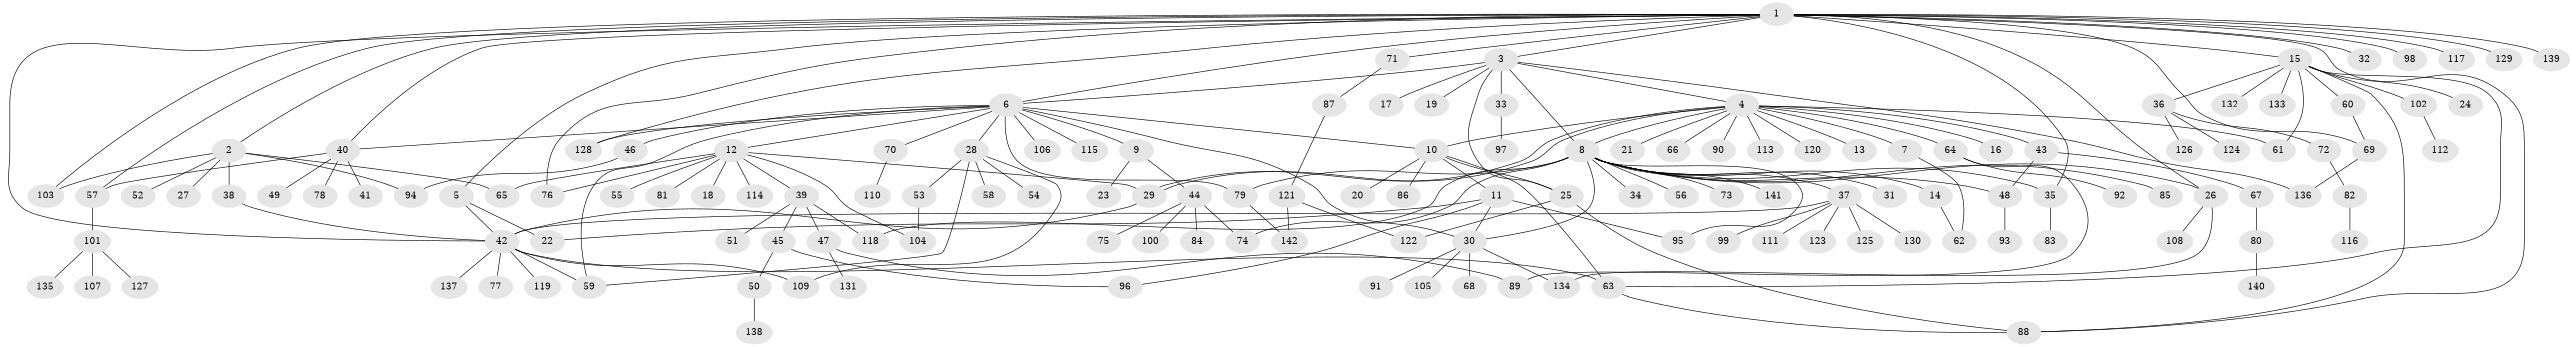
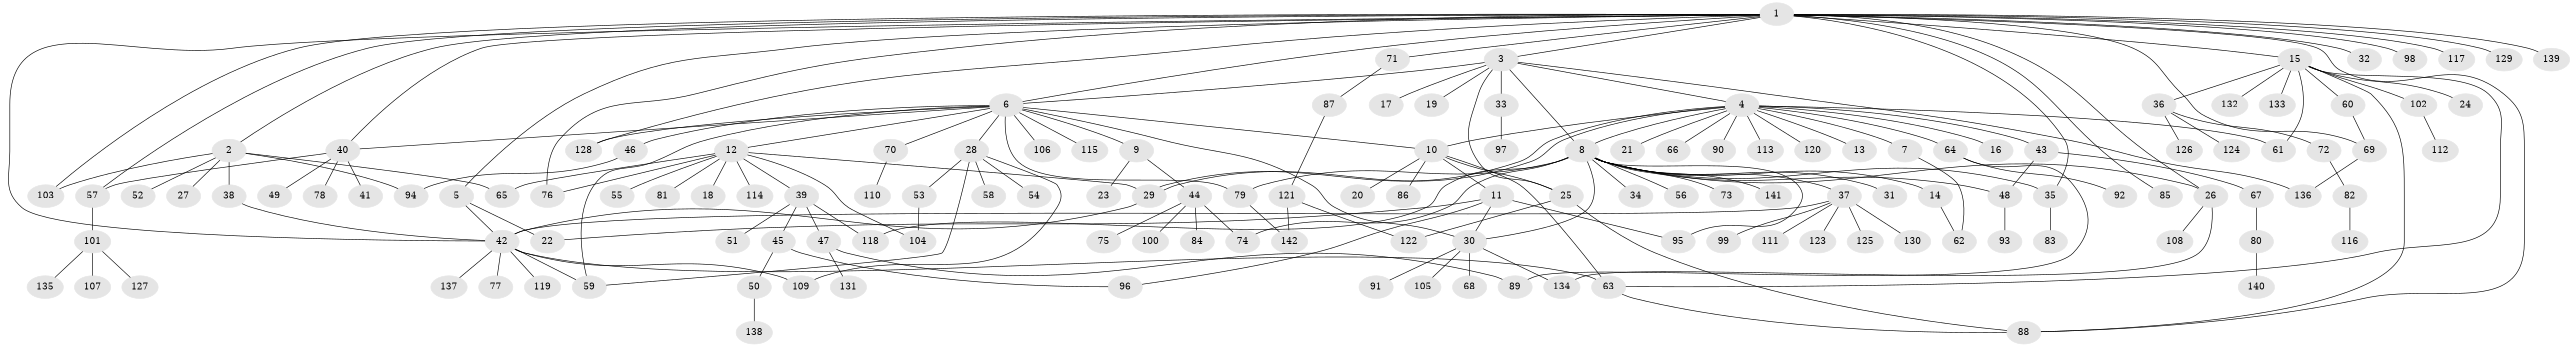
(1874, 173) -> (1994, 59)
